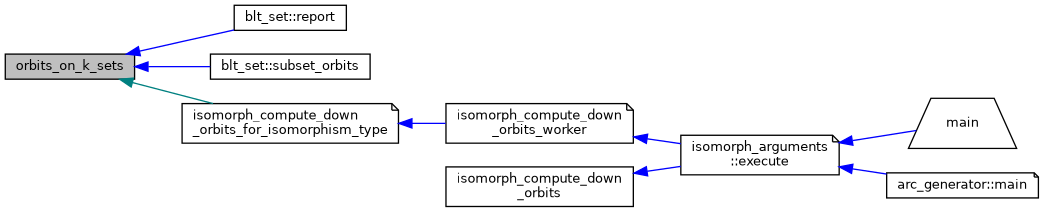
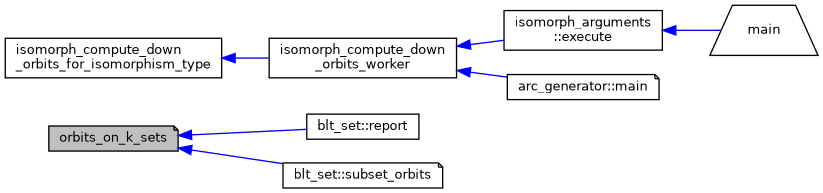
(70, 67) -> (113, 139)
(290, 67) -> (363, 175)
(173, 93) -> none
(290, 123) -> (113, 58)
(540, 123) -> (363, 58)
(760, 155) -> (583, 30)
(869, 171) -> (489, 75)
(540, 187) -> none
